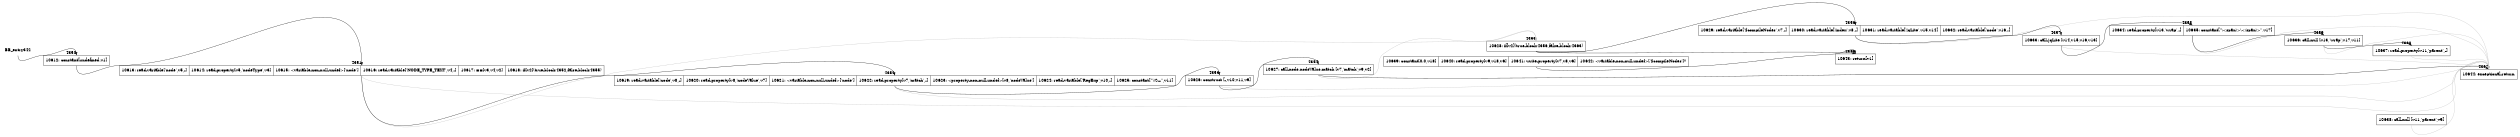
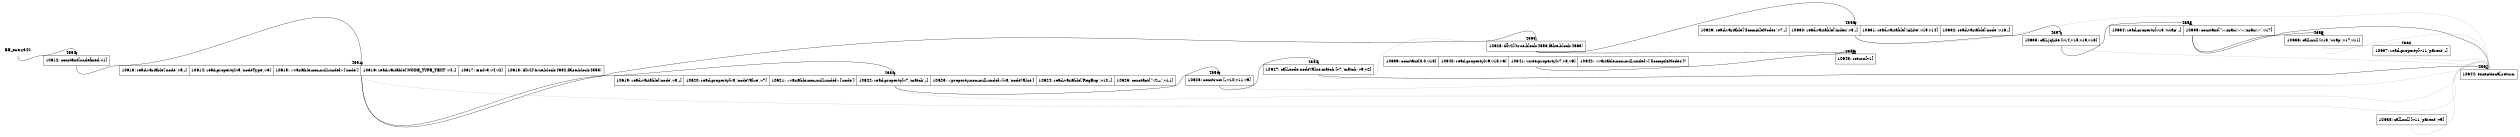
(2341, 28) -> (2341, 28)
(930, 40) -> (930, 40)
(2371, 45) -> (2371, 45)
